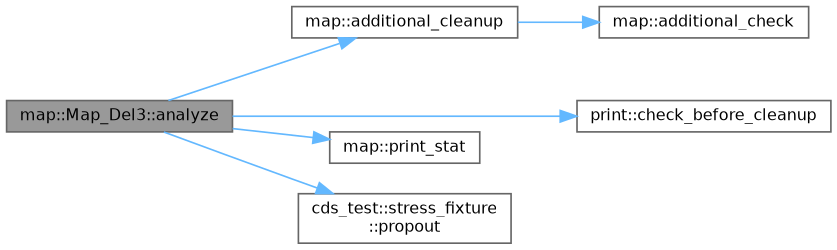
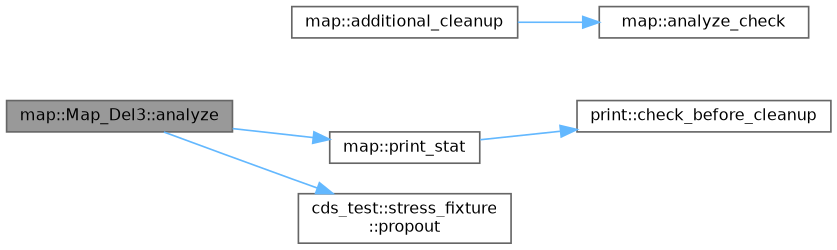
(704, 22) -> (704, 22)
(254, 72) -> none
(396, 116) -> (520, 136)
